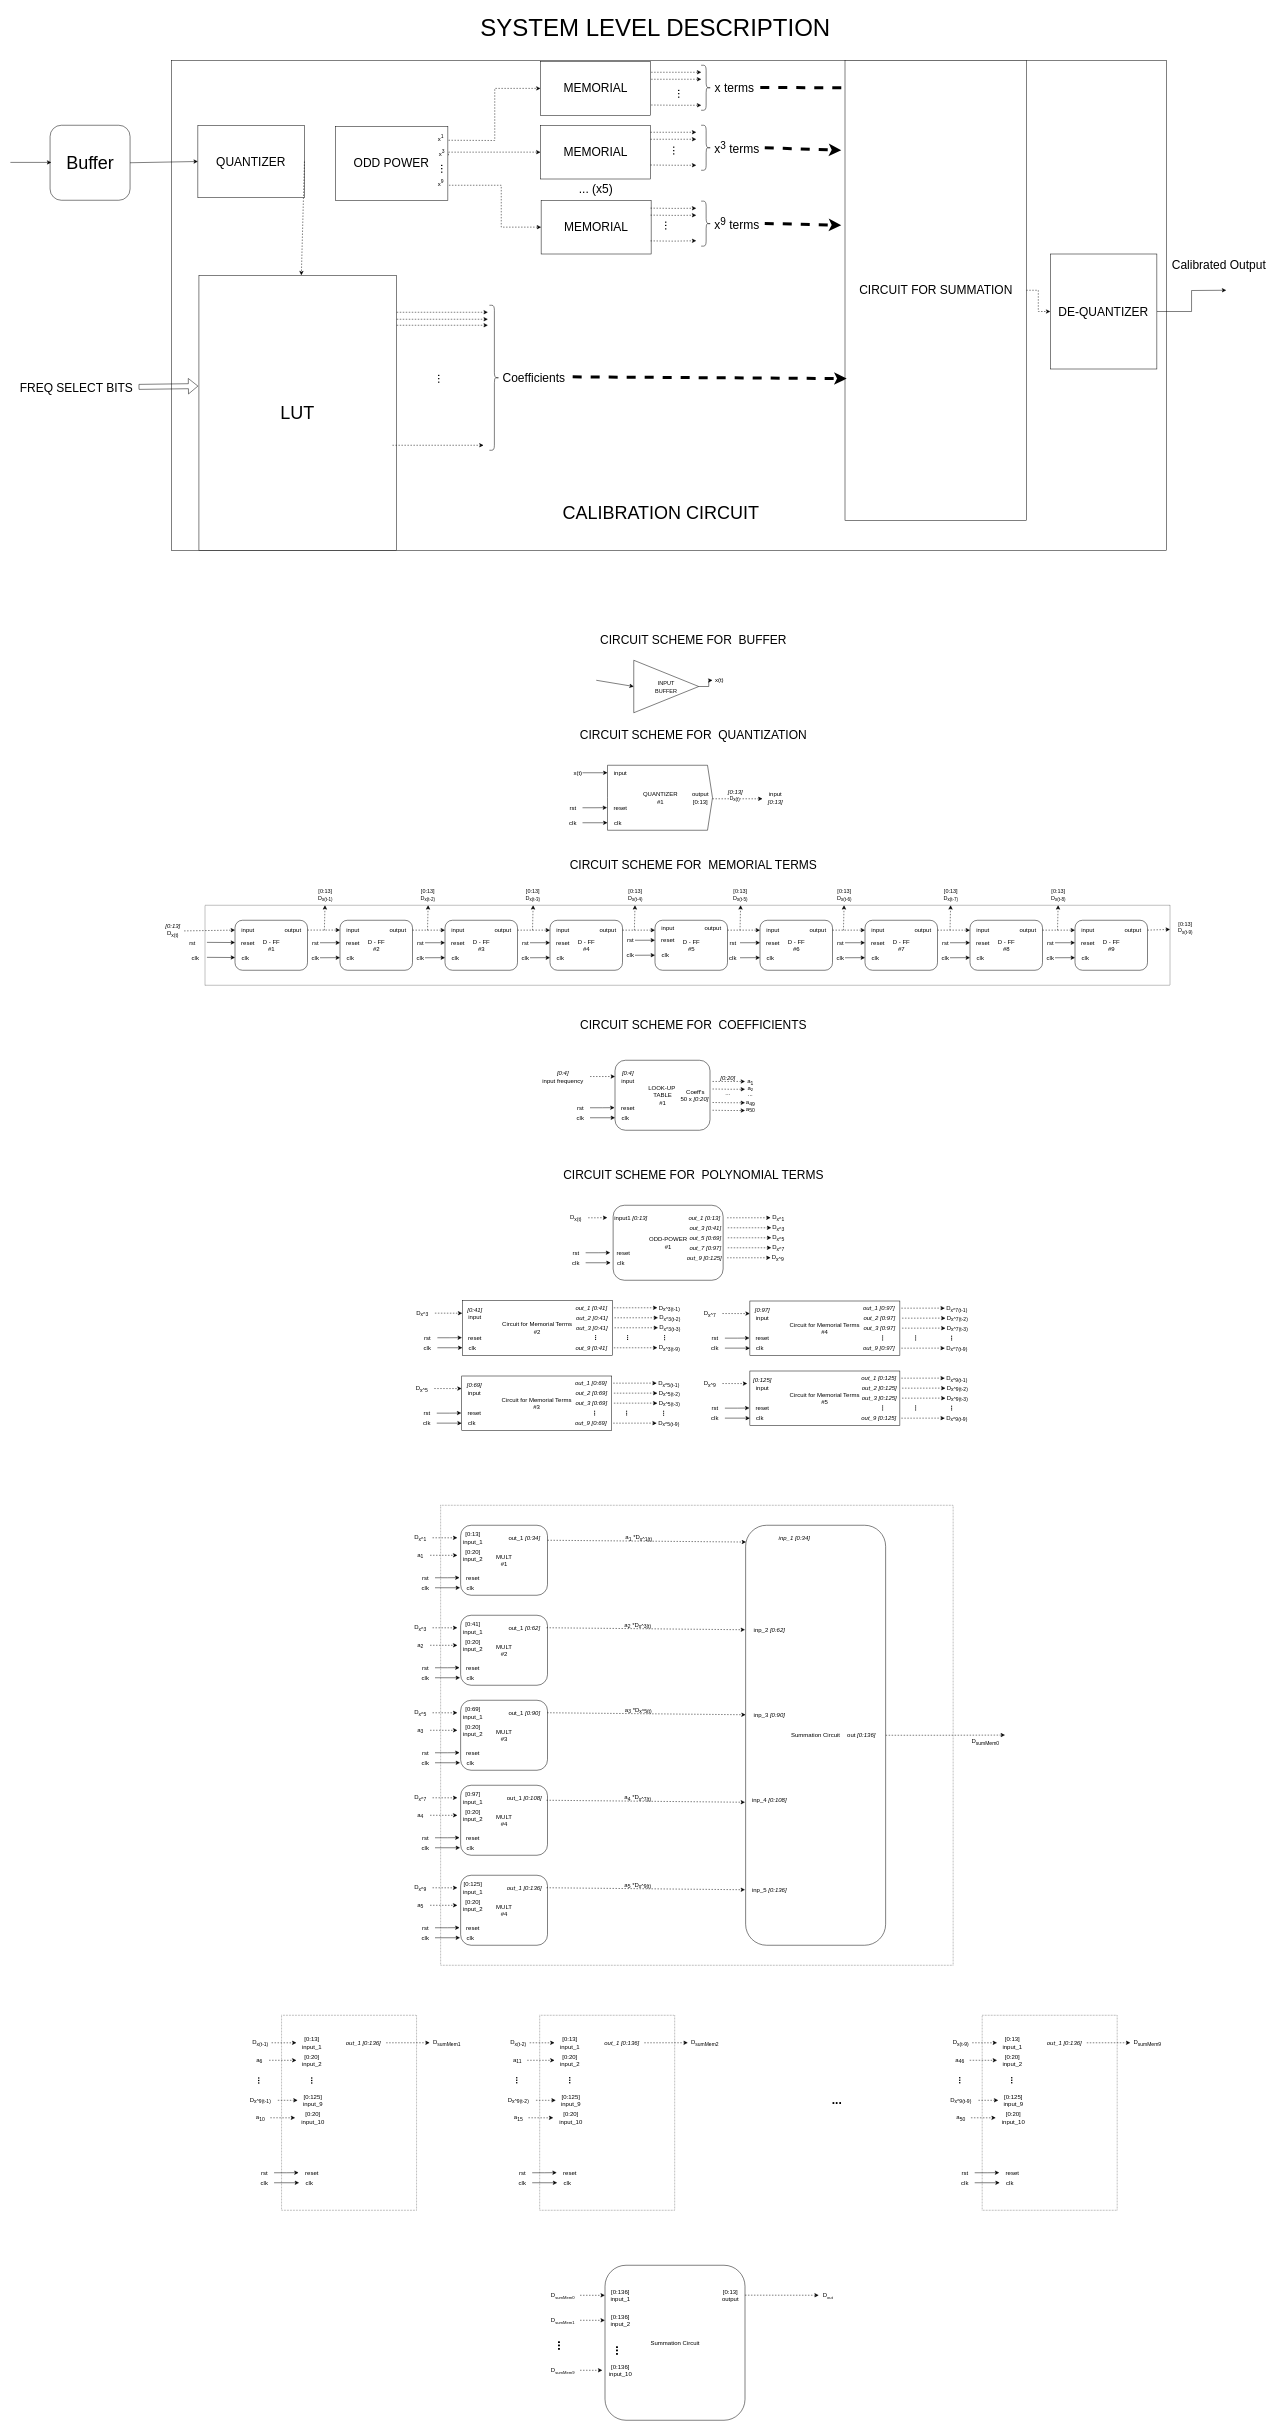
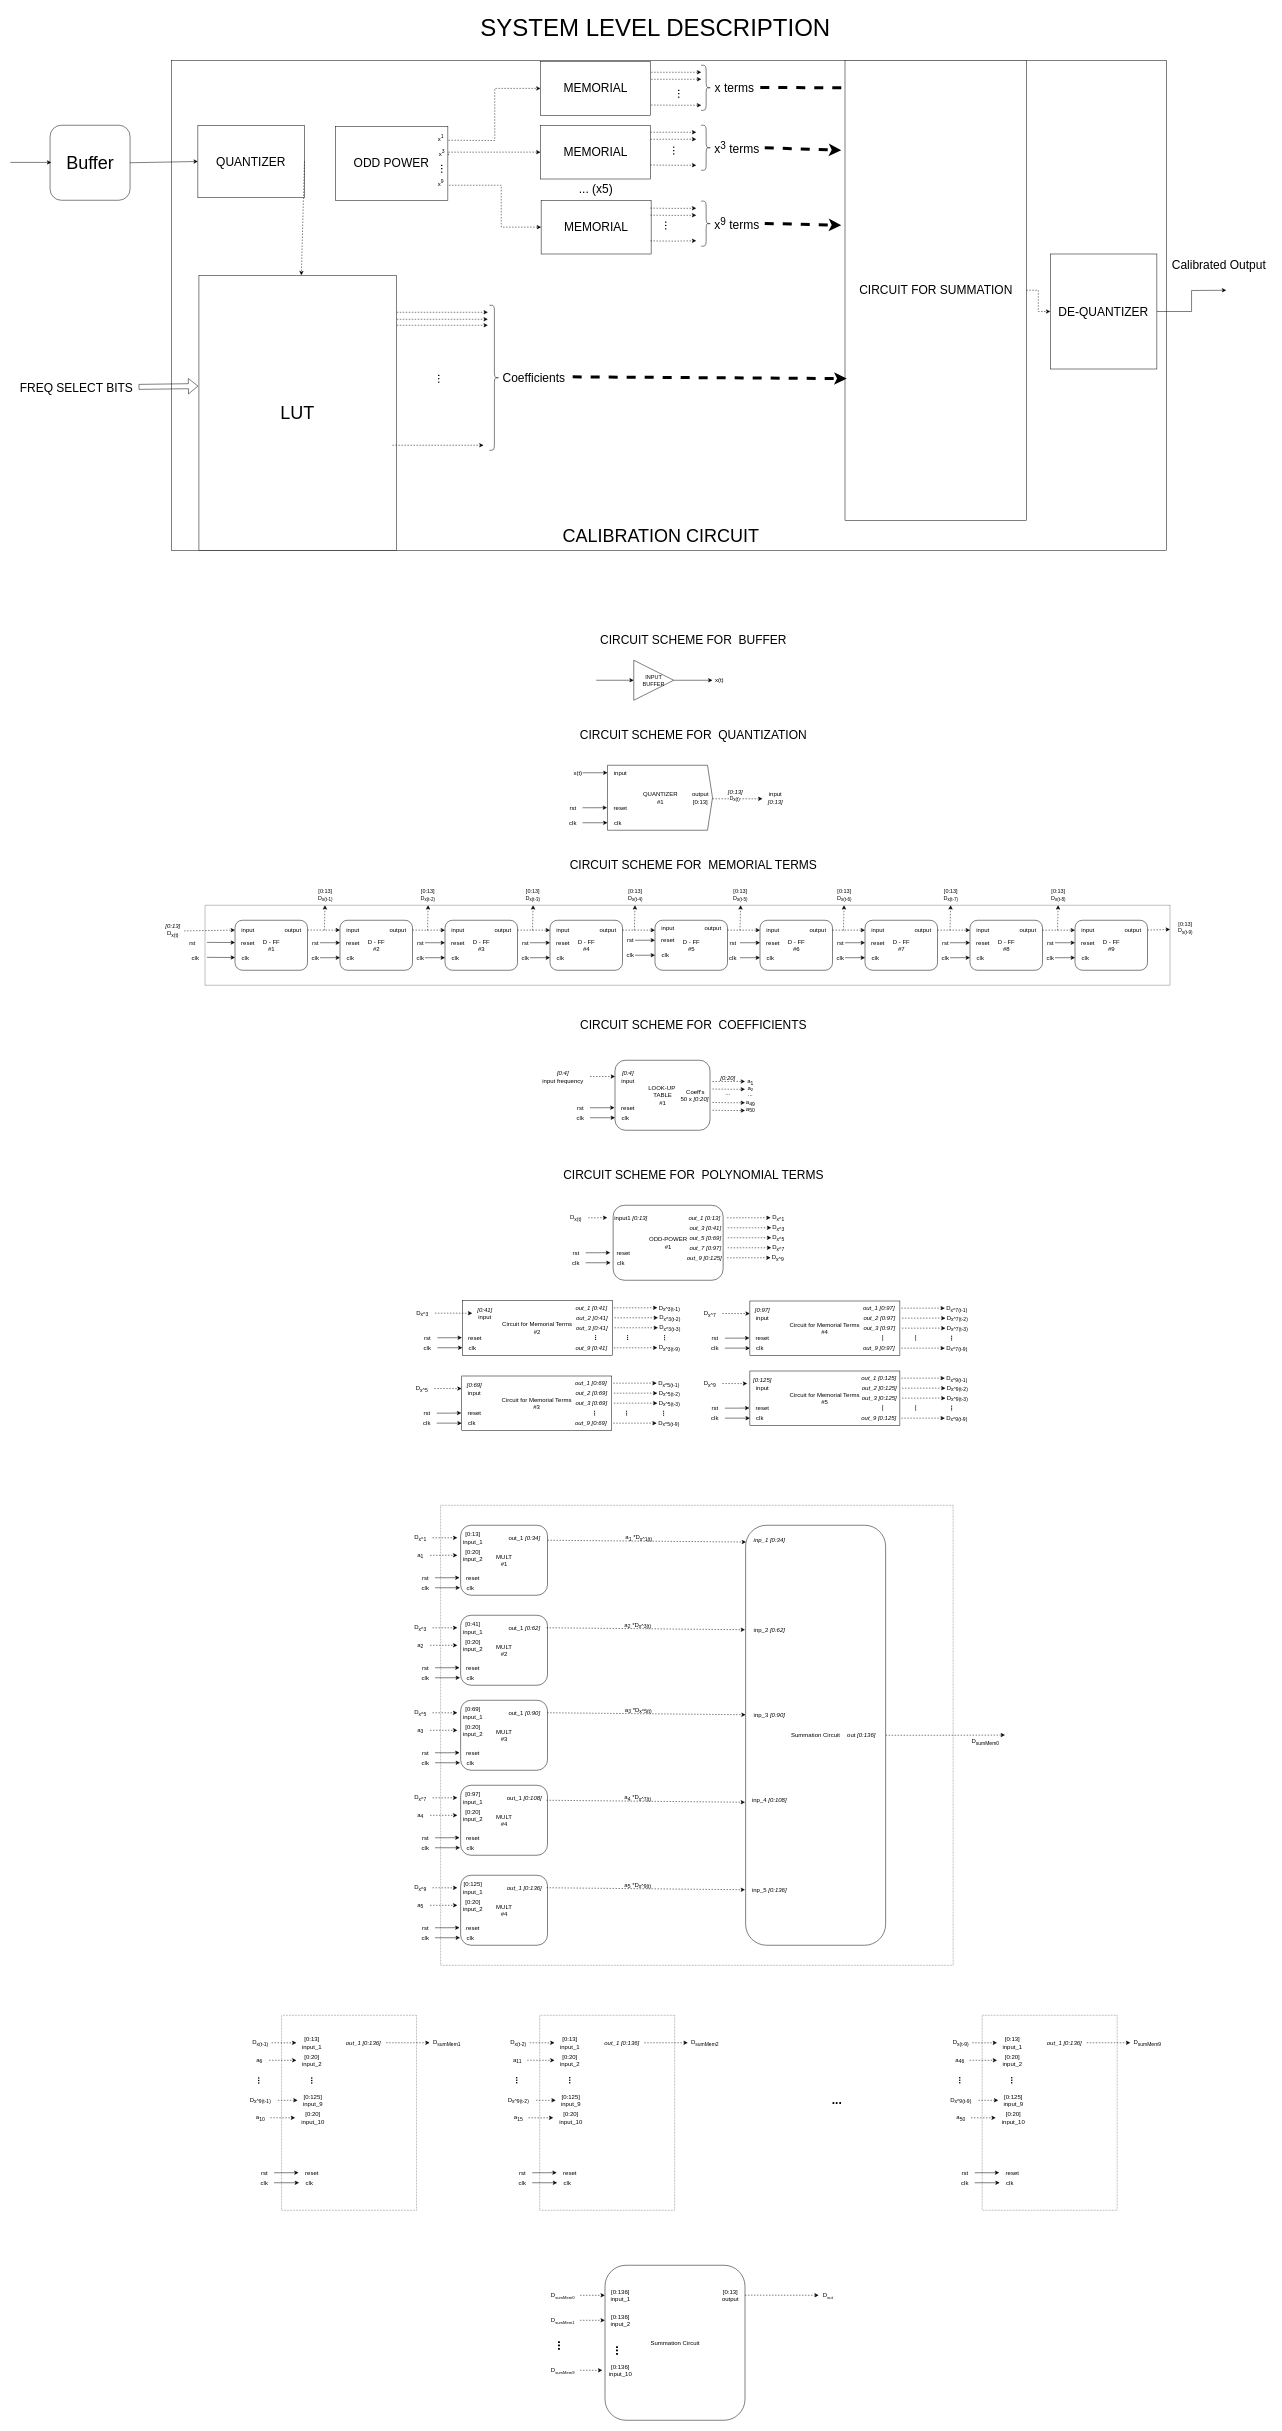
(661, 513) -> (661, 535)
(666, 687) -> (654, 680)
(475, 1313) -> (485, 1313)
(794, 1538) -> (769, 1540)
